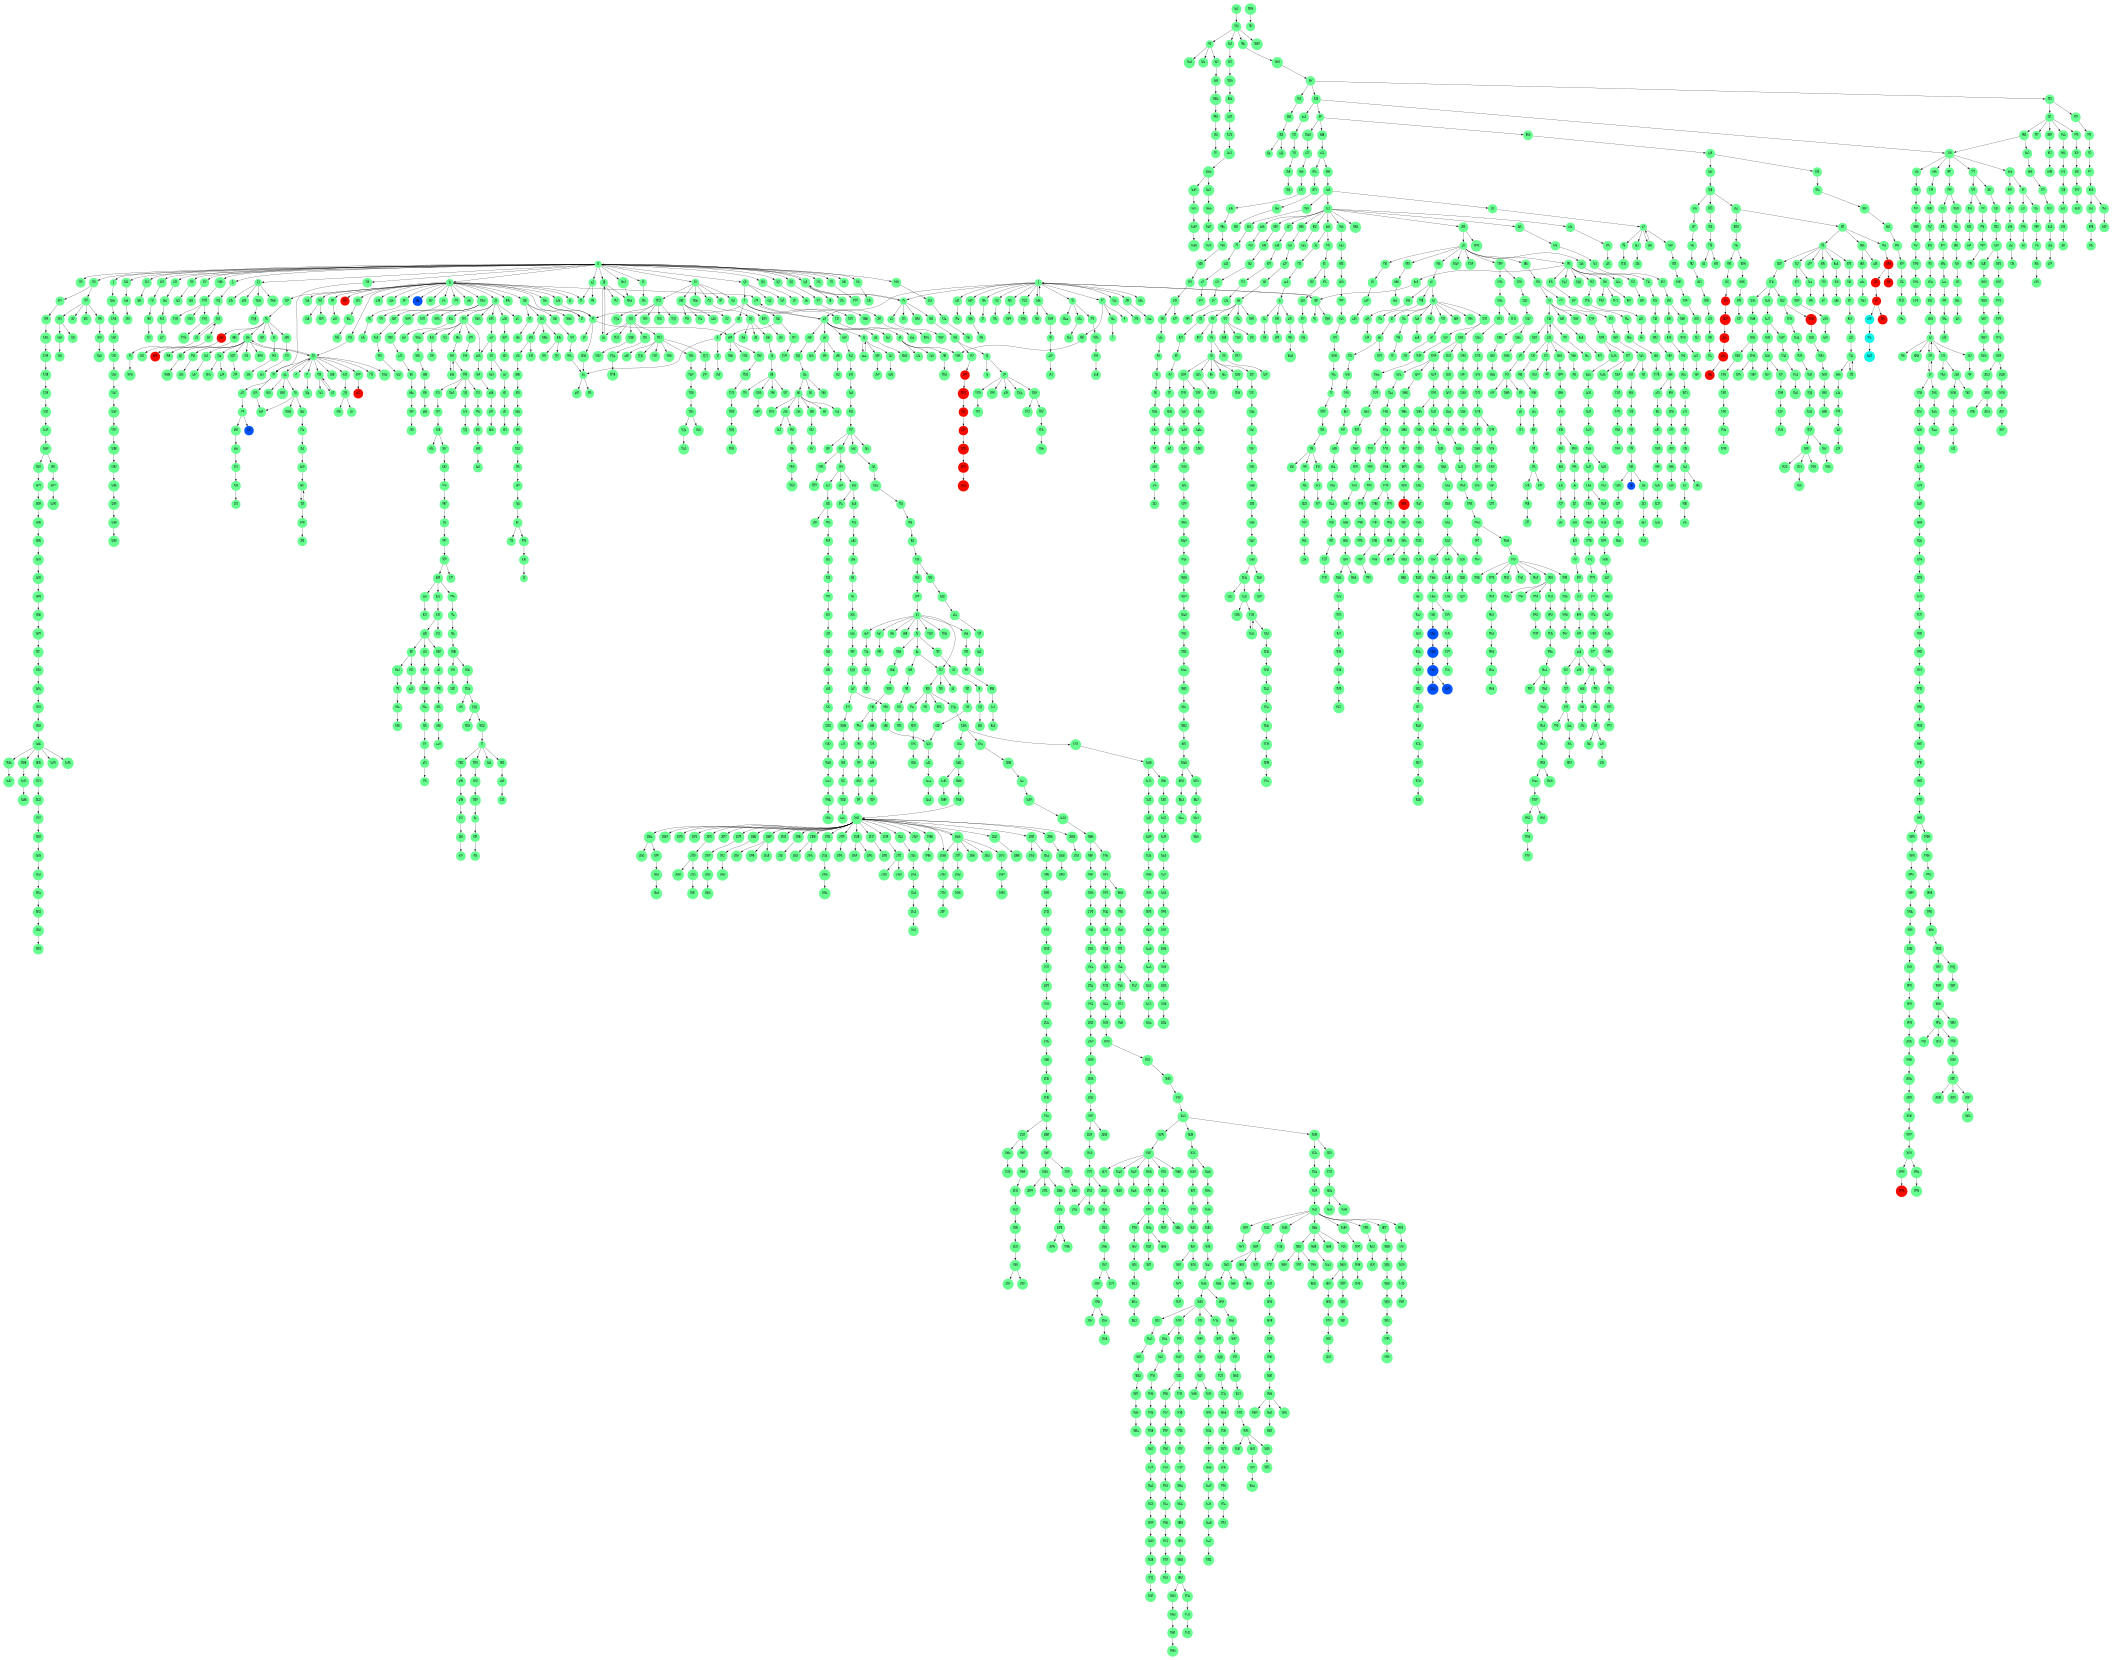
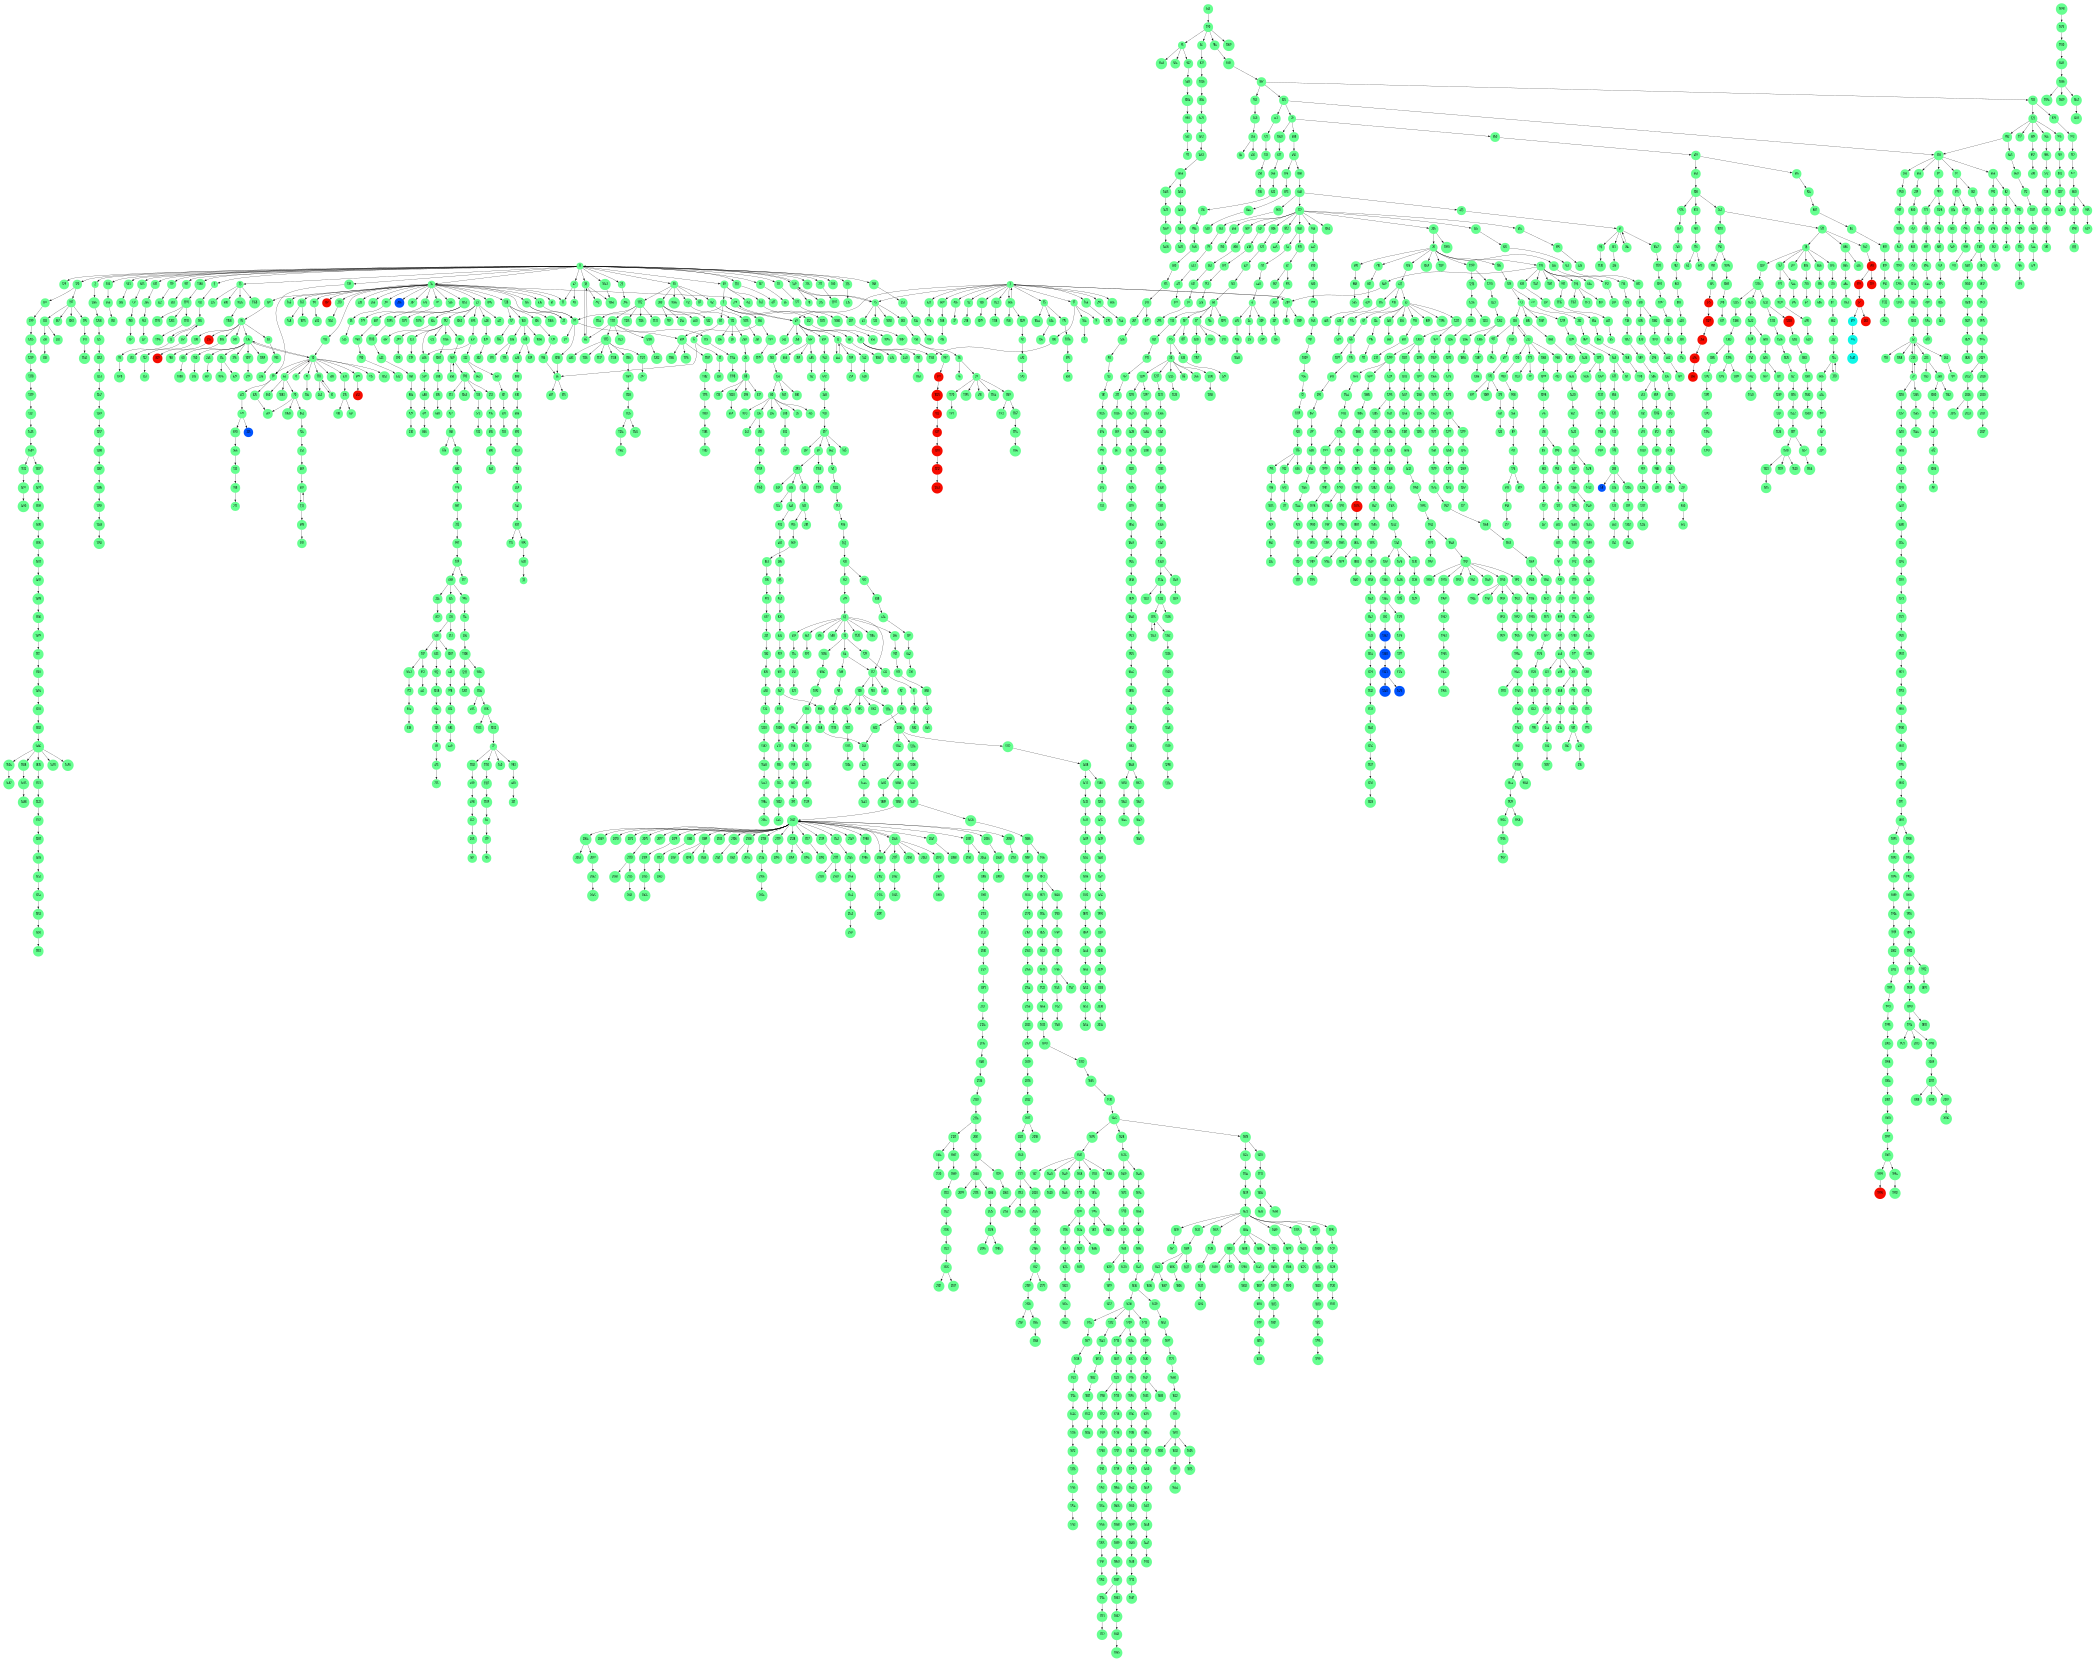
(337, 338) -> none
none -> (1933, 459)
(1270, 1311) -> none
